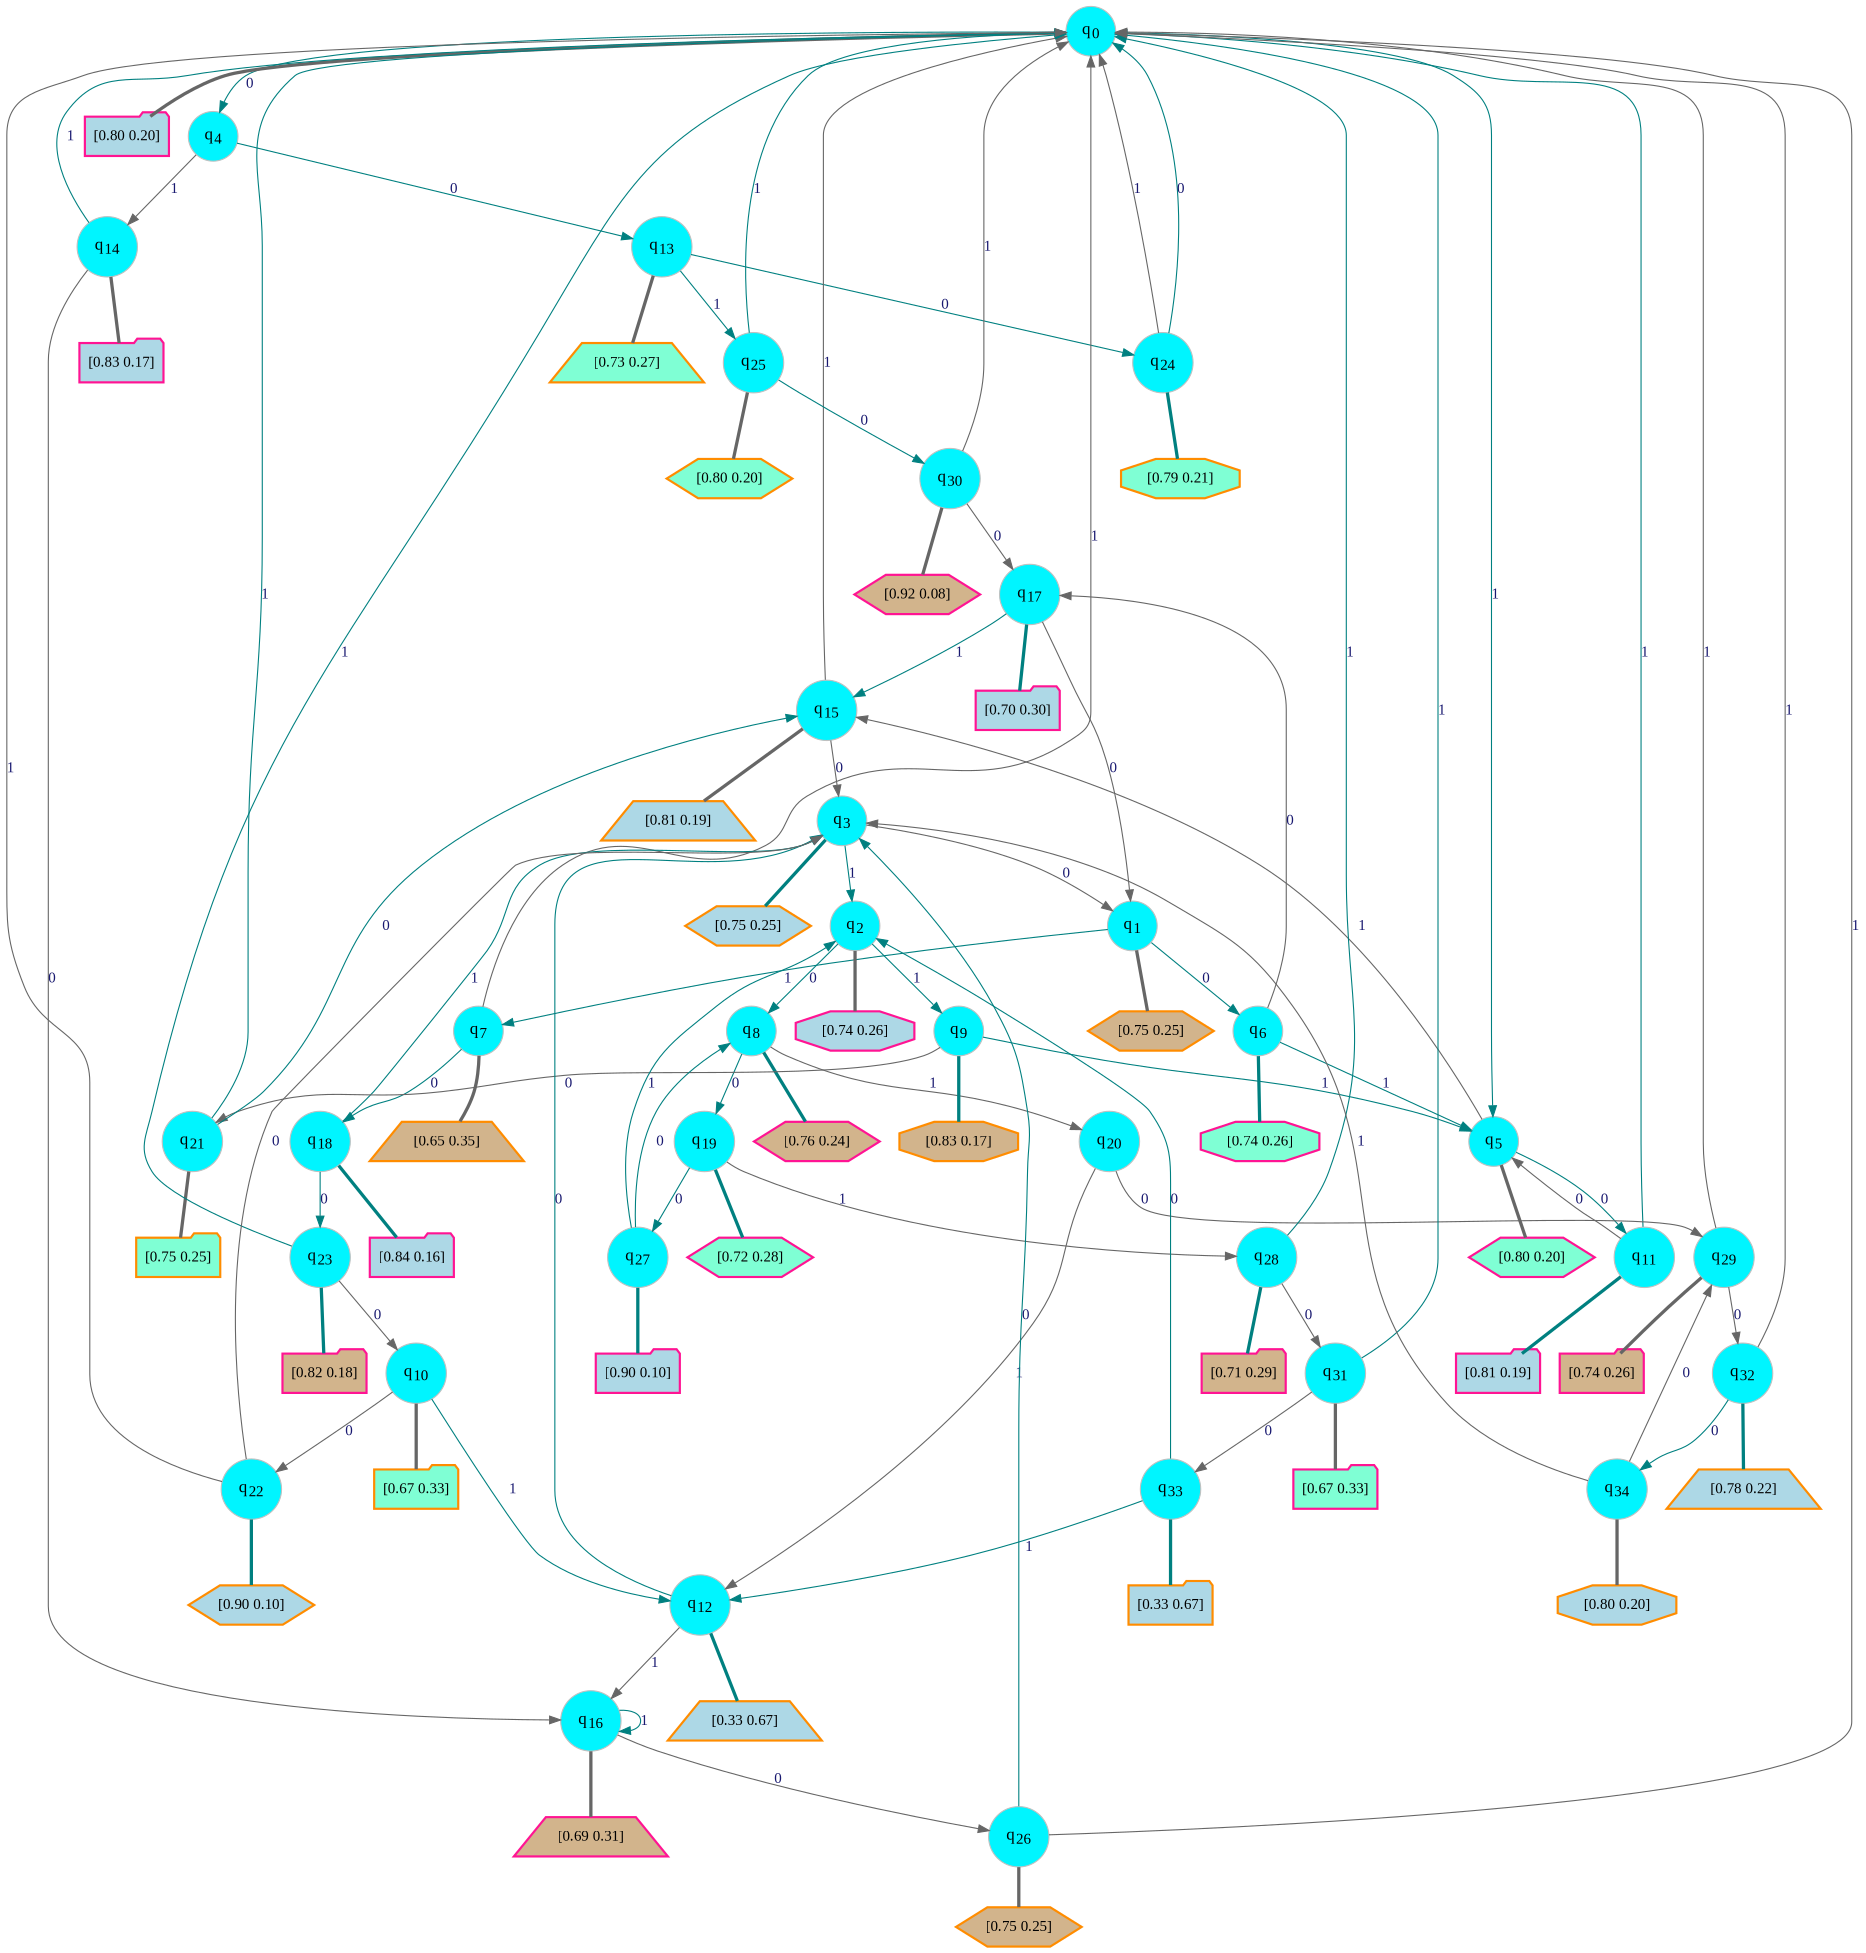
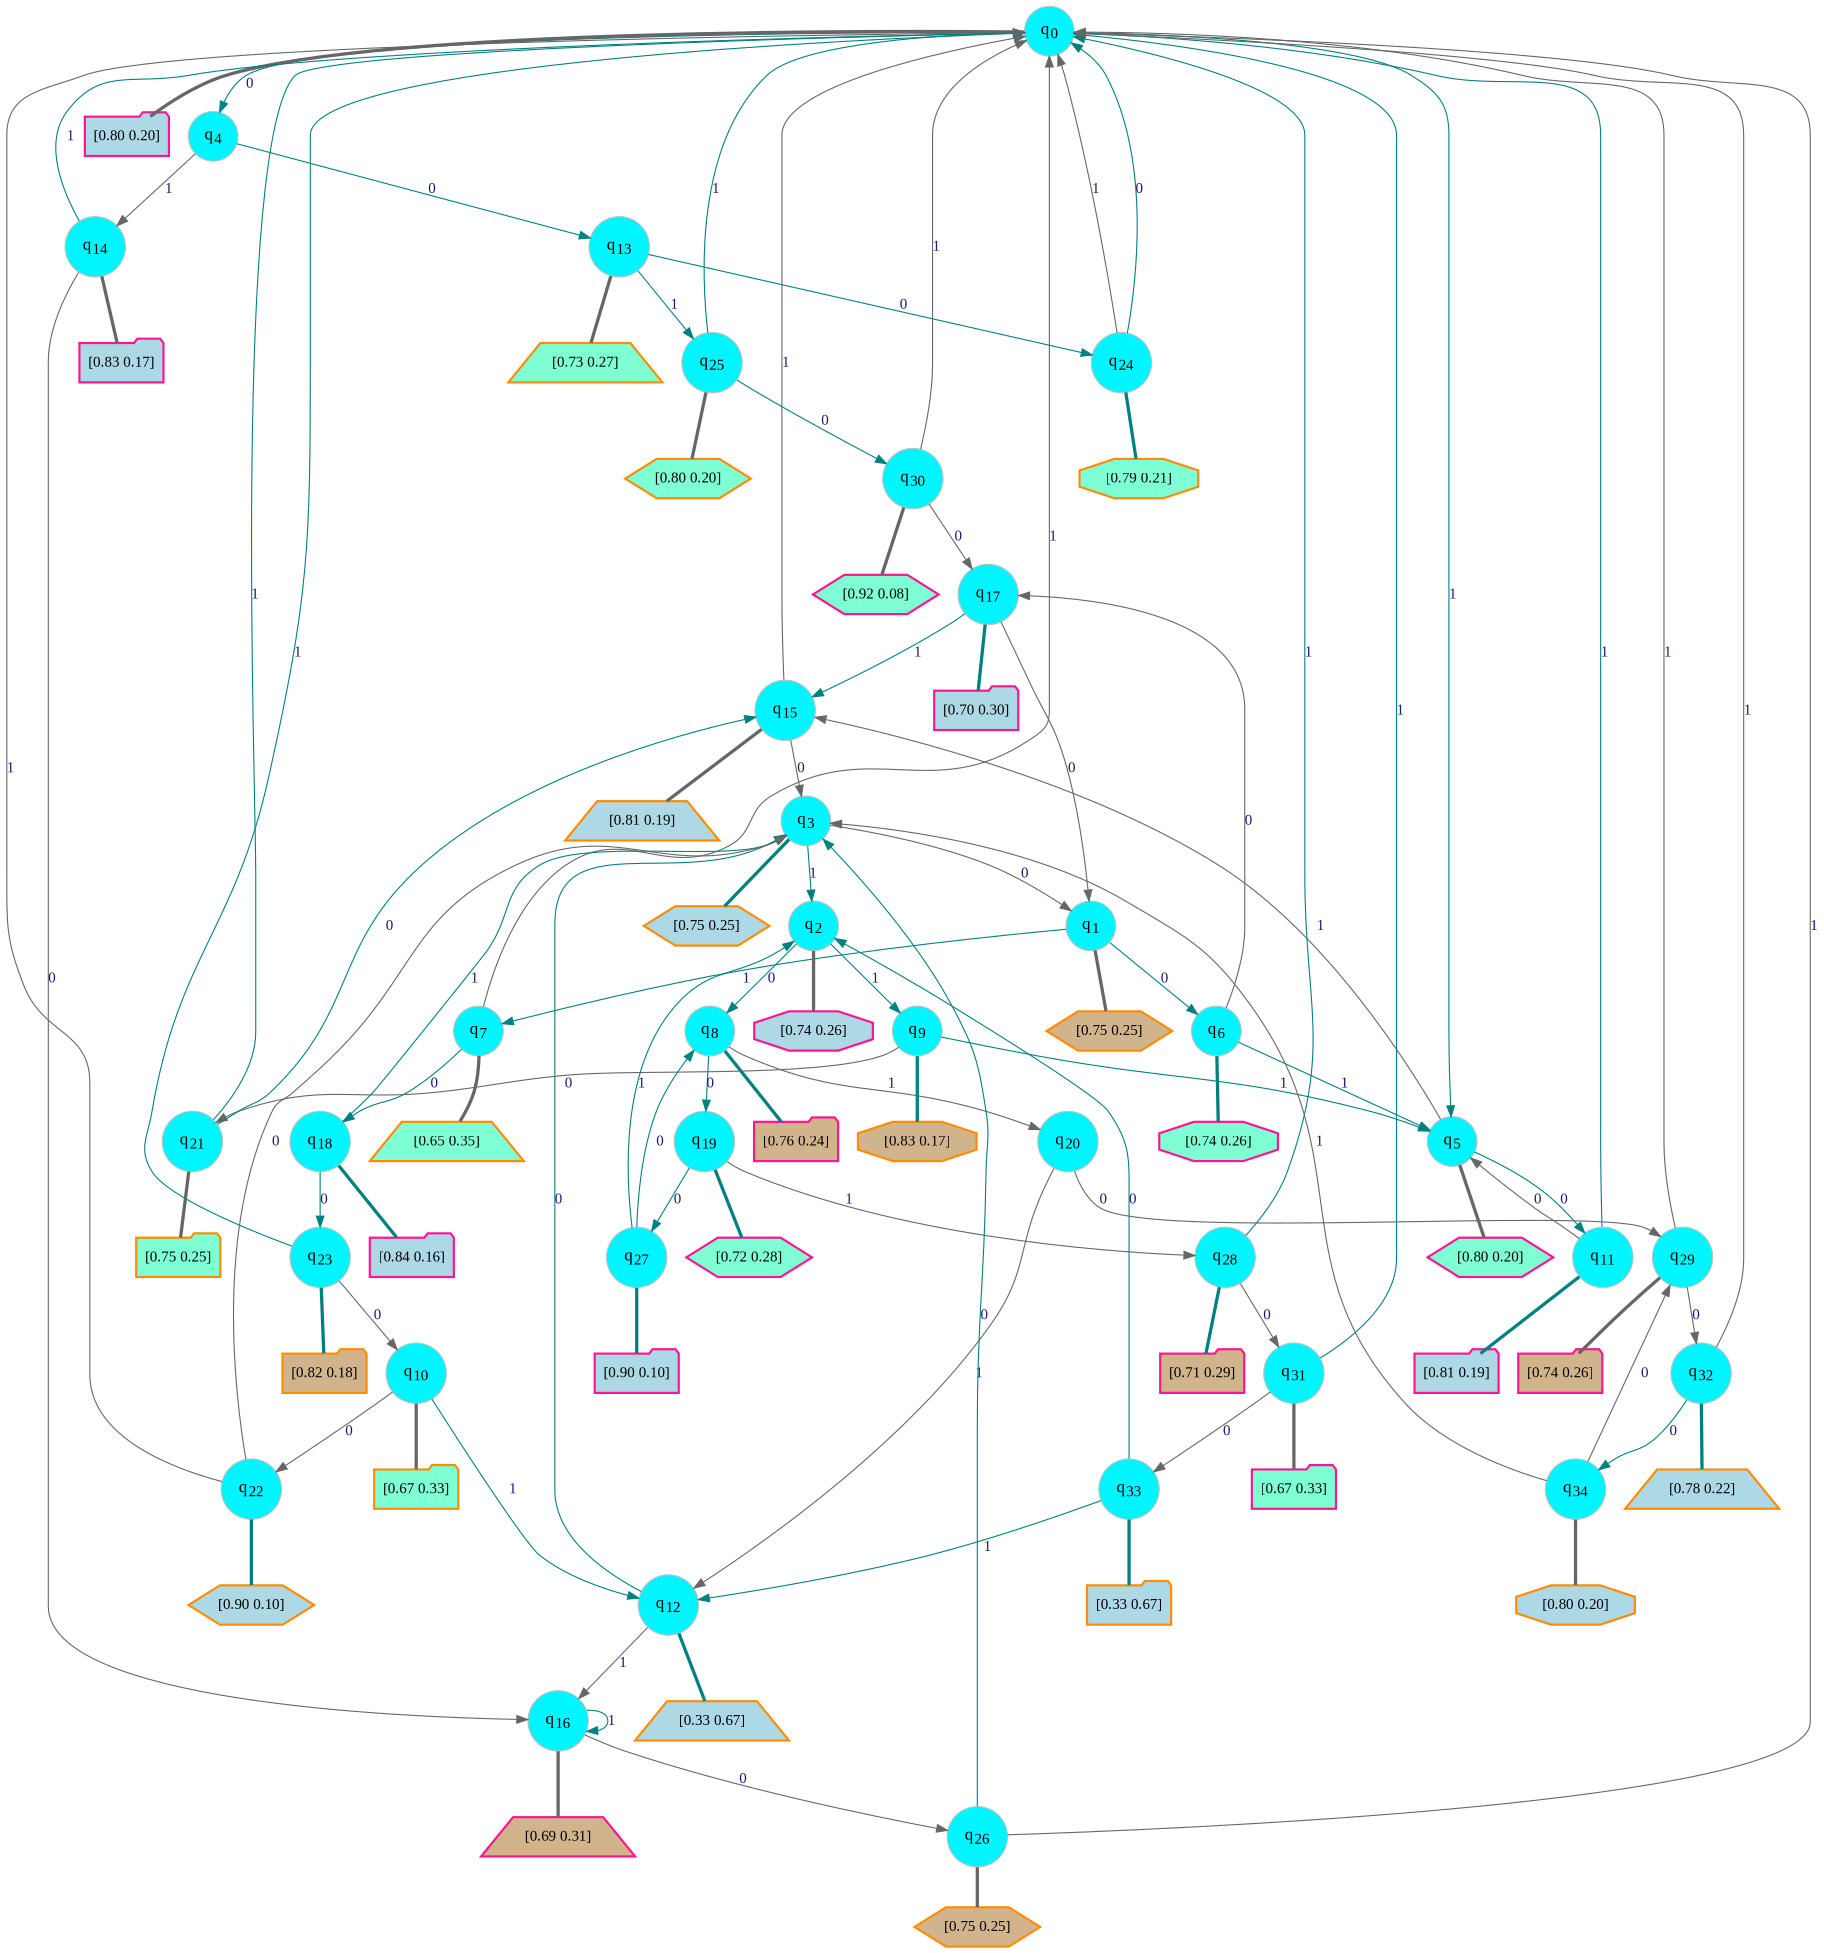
(917, 594) -> (876, 594)
(447, 1141) -> (447, 1141)
(817, 1141) -> (796, 1141)
(324, 1373) -> (324, 1373)
